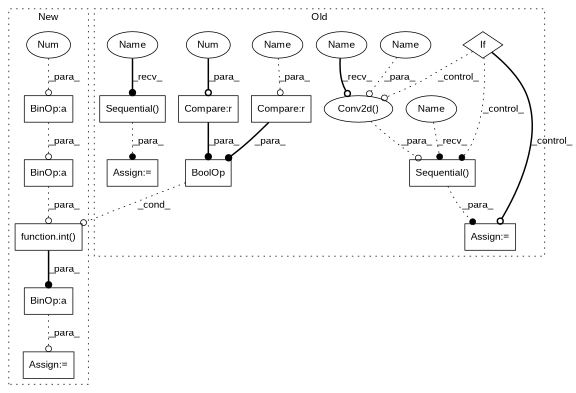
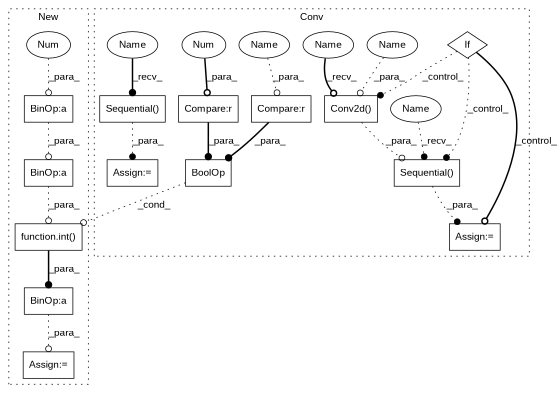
(319, 17) -> (312, 17)
(431, 76) -> (420, 73)
(358, 109) -> (351, 109)
